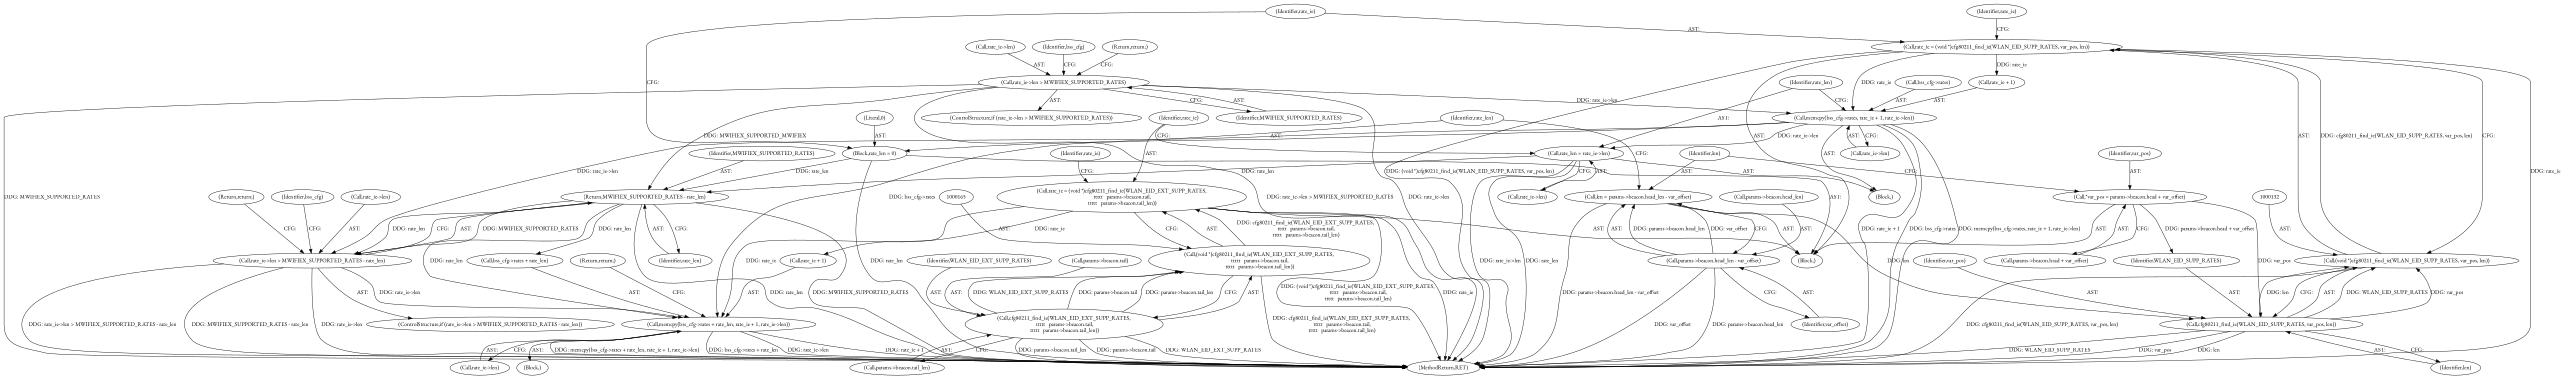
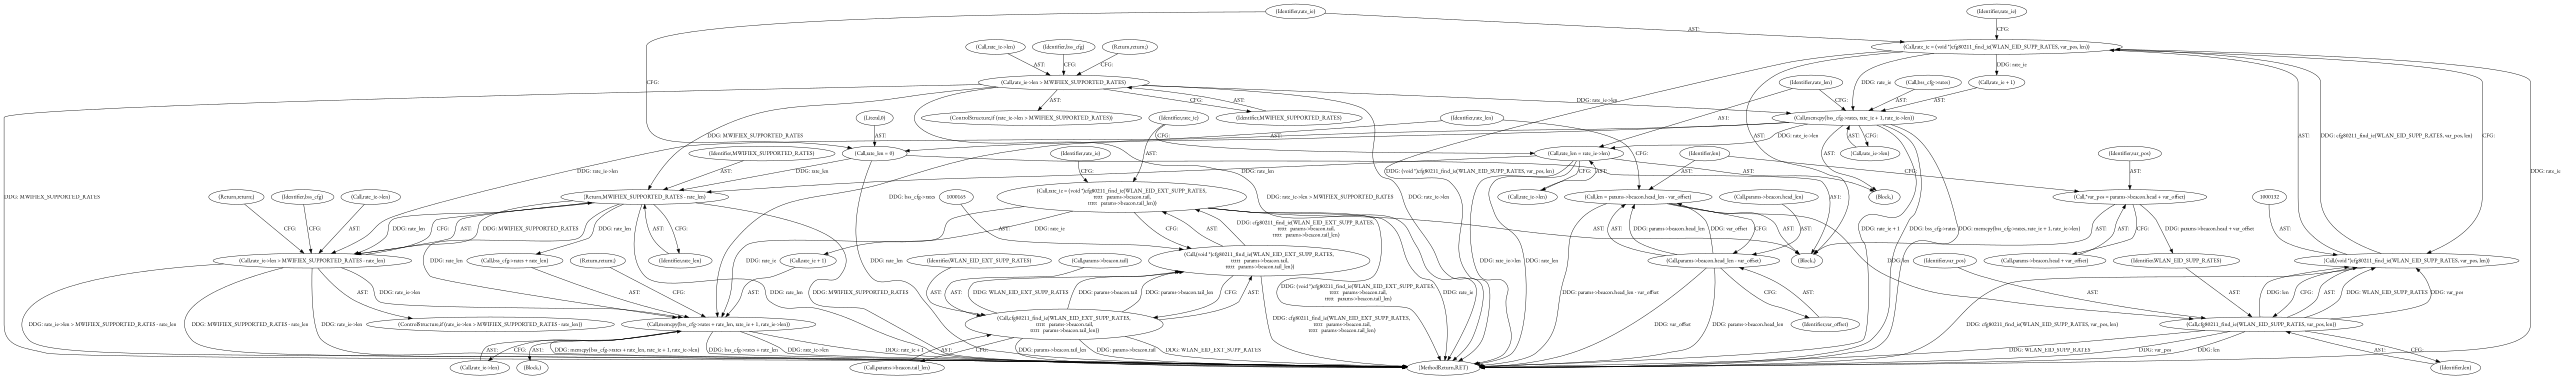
(755, 136) -> (755, 136)
(875, 154) -> (875, 154)
(2257, 233) -> none
